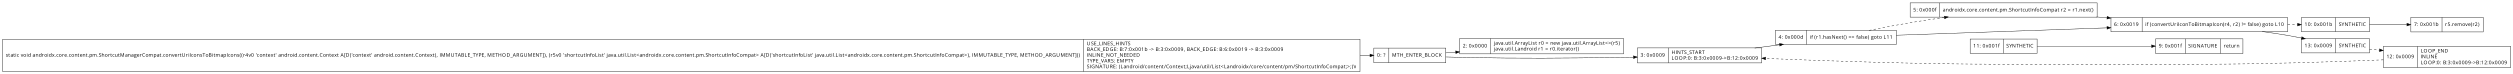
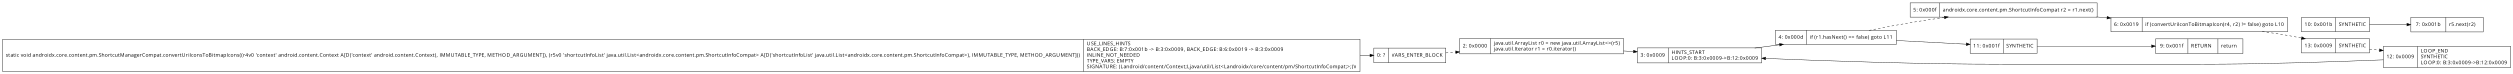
(2463, 24) -> (2462, 24)
(2293, 25) -> none
(2002, 32) -> (1931, 42)
(2282, 34) -> (2282, 34)
(2203, 46) -> (2202, 46)
(1537, 49) -> (1535, 49)
(1451, 53) -> (1451, 53)
(1417, 55) -> (1417, 55)
(2429, 57) -> (2435, 57)
(1540, 58) -> (1629, 51)
(2075, 64) -> (2075, 64)
